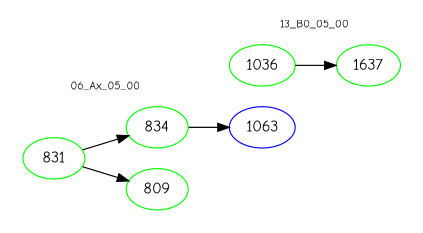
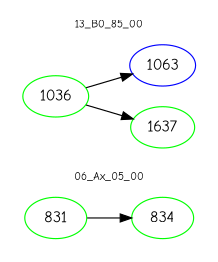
(315, 25) -> (109, 25)
(205, 127) -> (104, 83)
(157, 189) -> none
